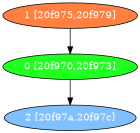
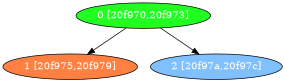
(70, 38) -> (110, 39)
